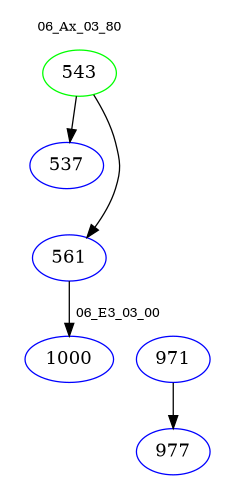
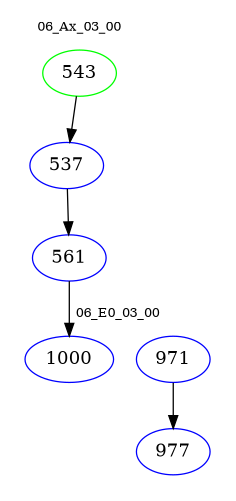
(80, 28) -> (80, 28)
(119, 161) -> (68, 205)
(118, 314) -> (118, 314)
